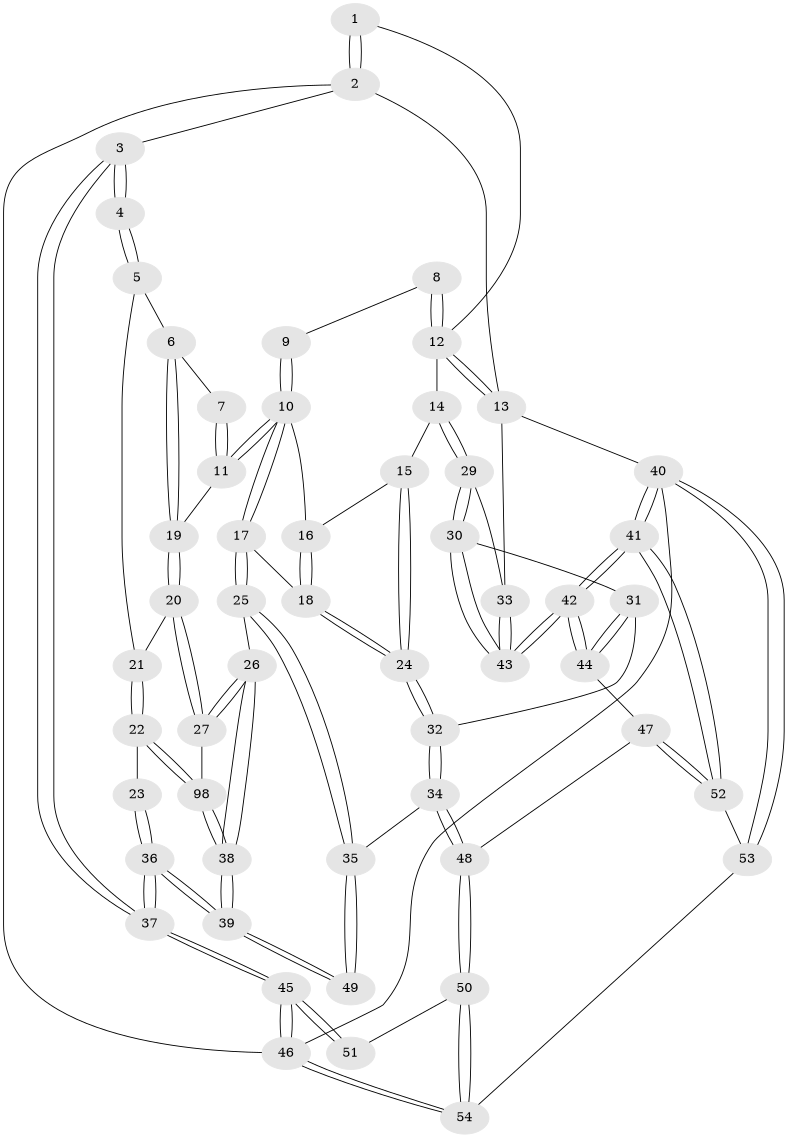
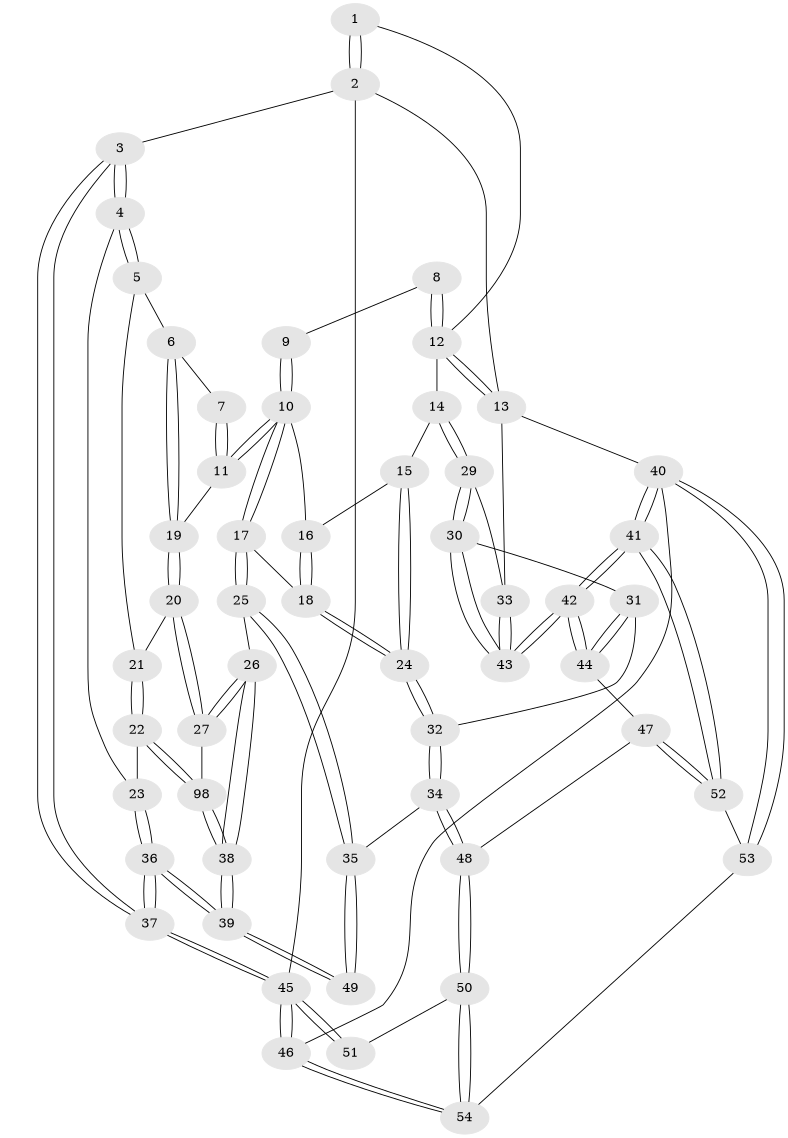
none -> (88, 507)
(4, 539) -> (355, 542)
